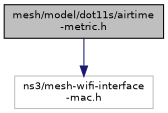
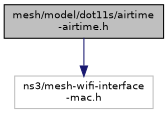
(84, 21) -> (84, 21)
